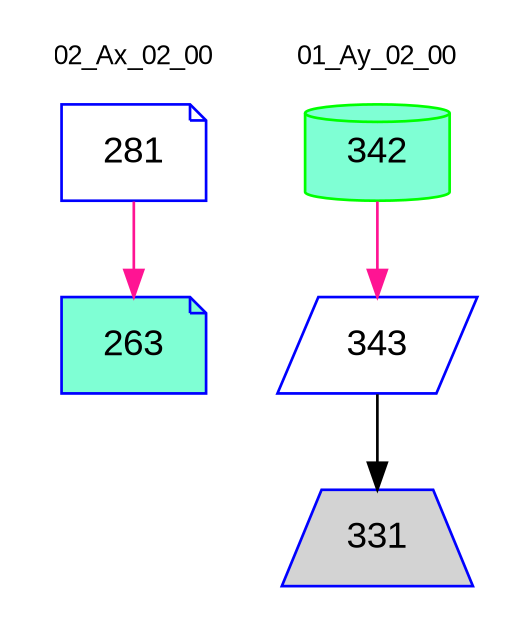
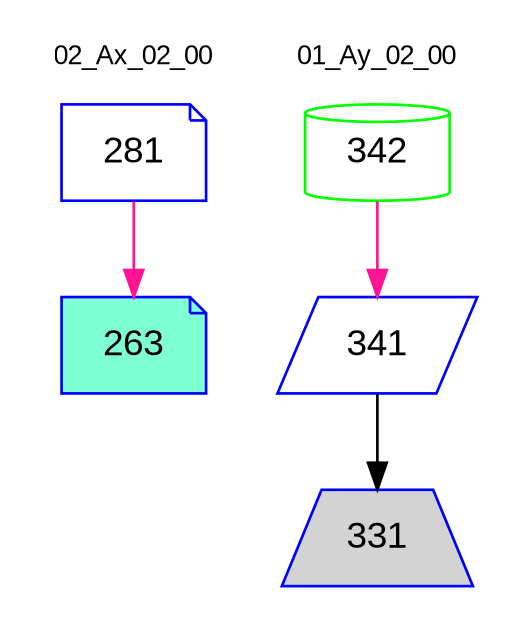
(377, 153) -> (377, 153)
(377, 345) -> (377, 345)
